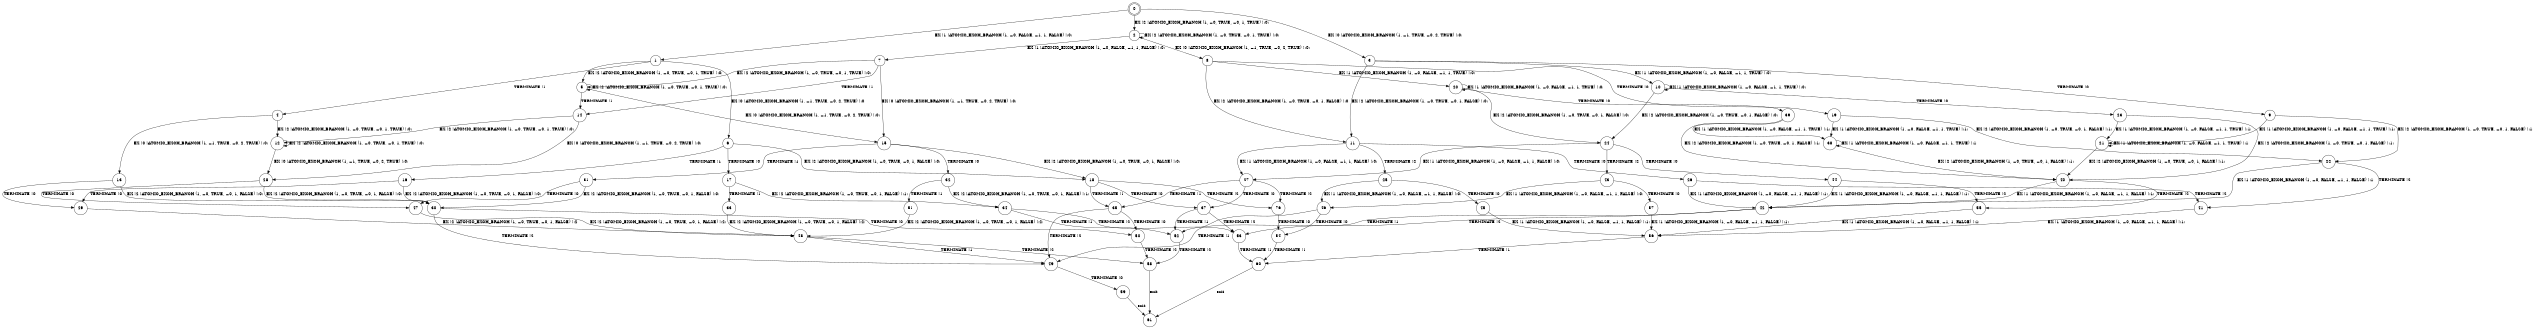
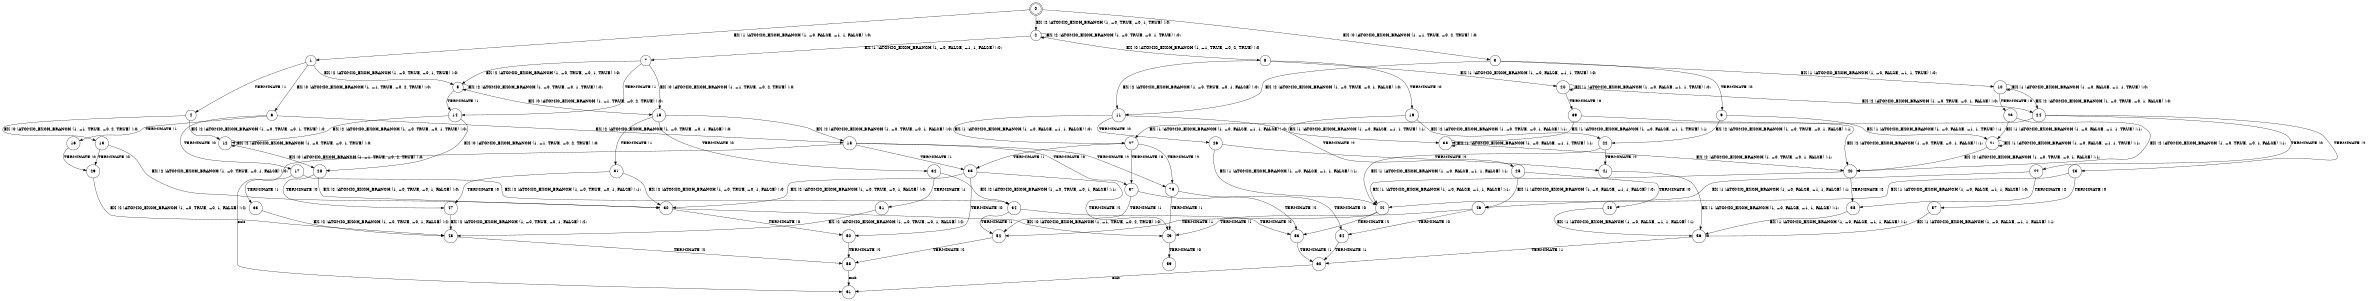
(407, 199) -> (815, 181)
(518, 236) -> (1094, 222)
(924, 250) -> (1171, 212)
(1135, 306) -> (240, 188)
